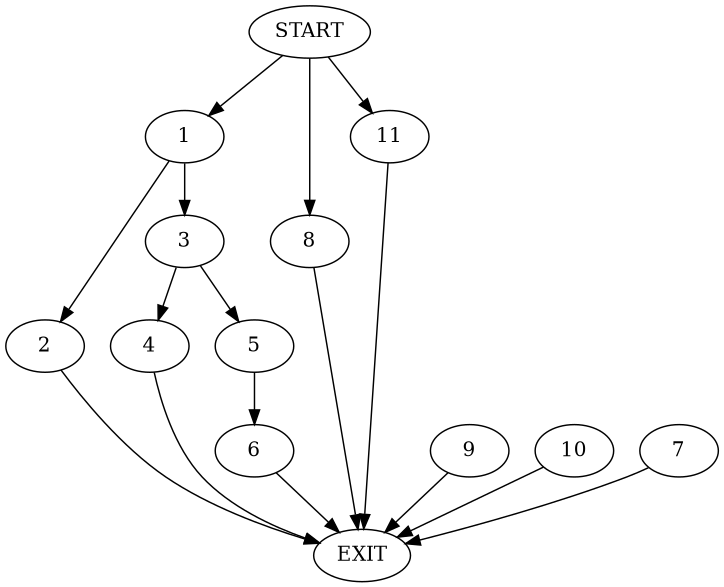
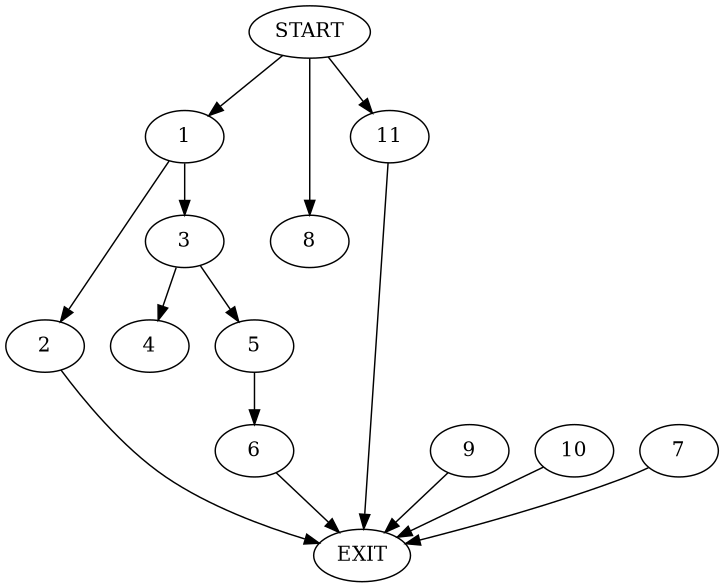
(335, 391) -> none
(204, 479) -> none
